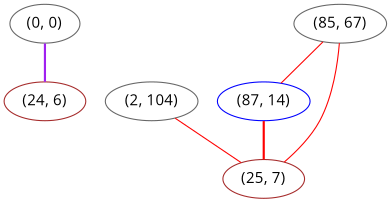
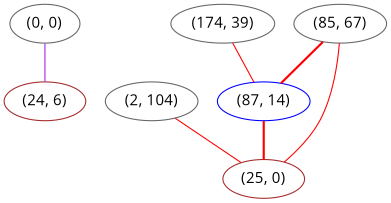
none -> (223, 24)
(45, 63) -> (45, 63)
(302, 63) -> (302, 63)
(264, 179) -> (264, 179)
